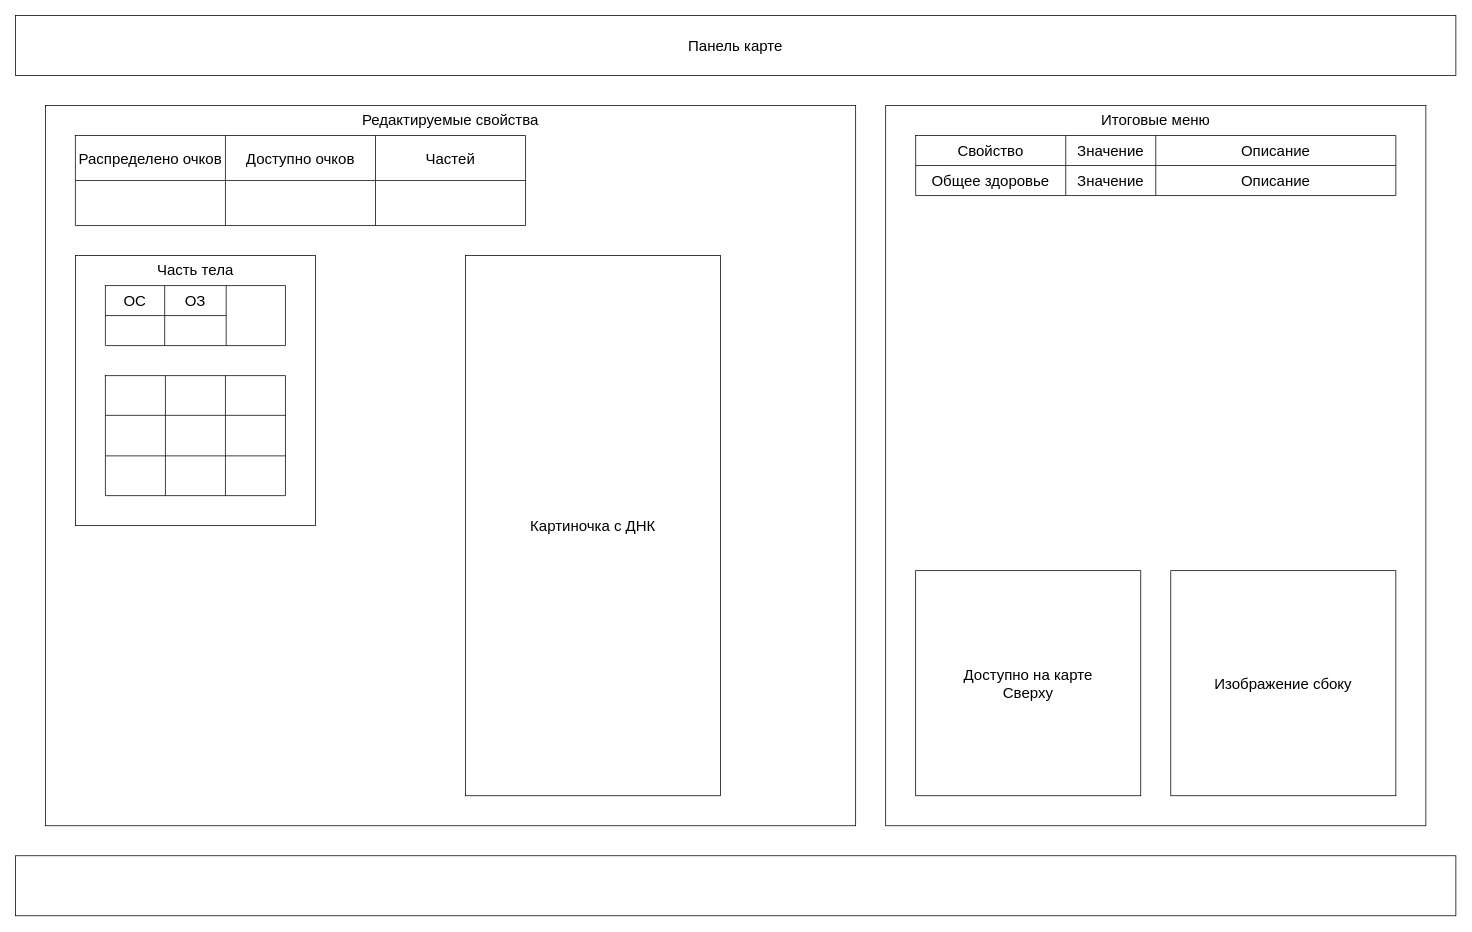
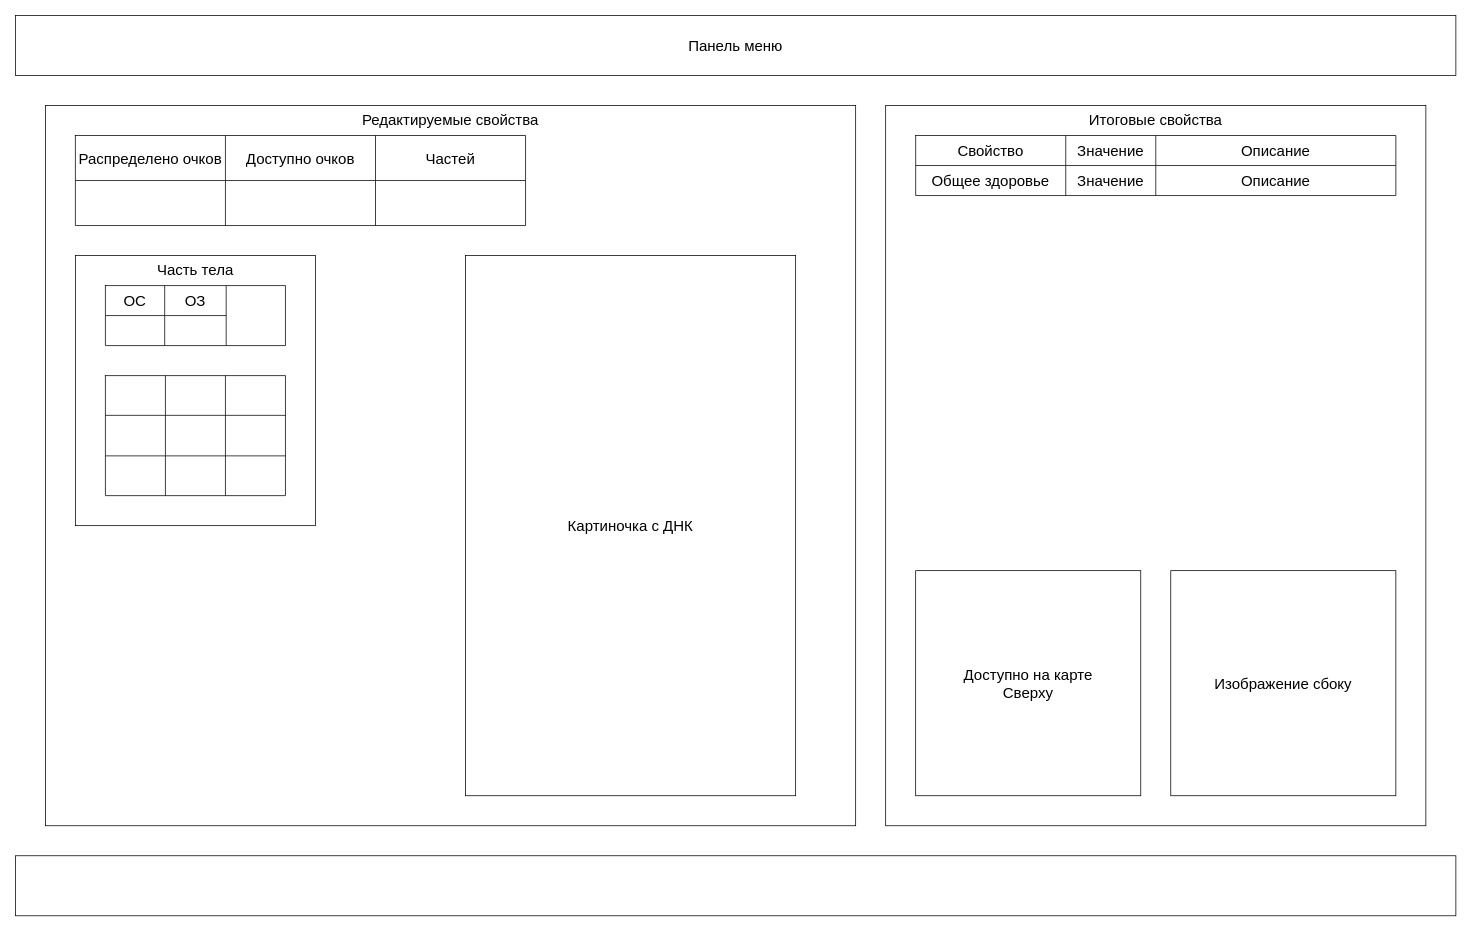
(735, 45) -> (735, 45)
(1155, 120) -> (1155, 120)
(593, 525) -> (630, 525)
